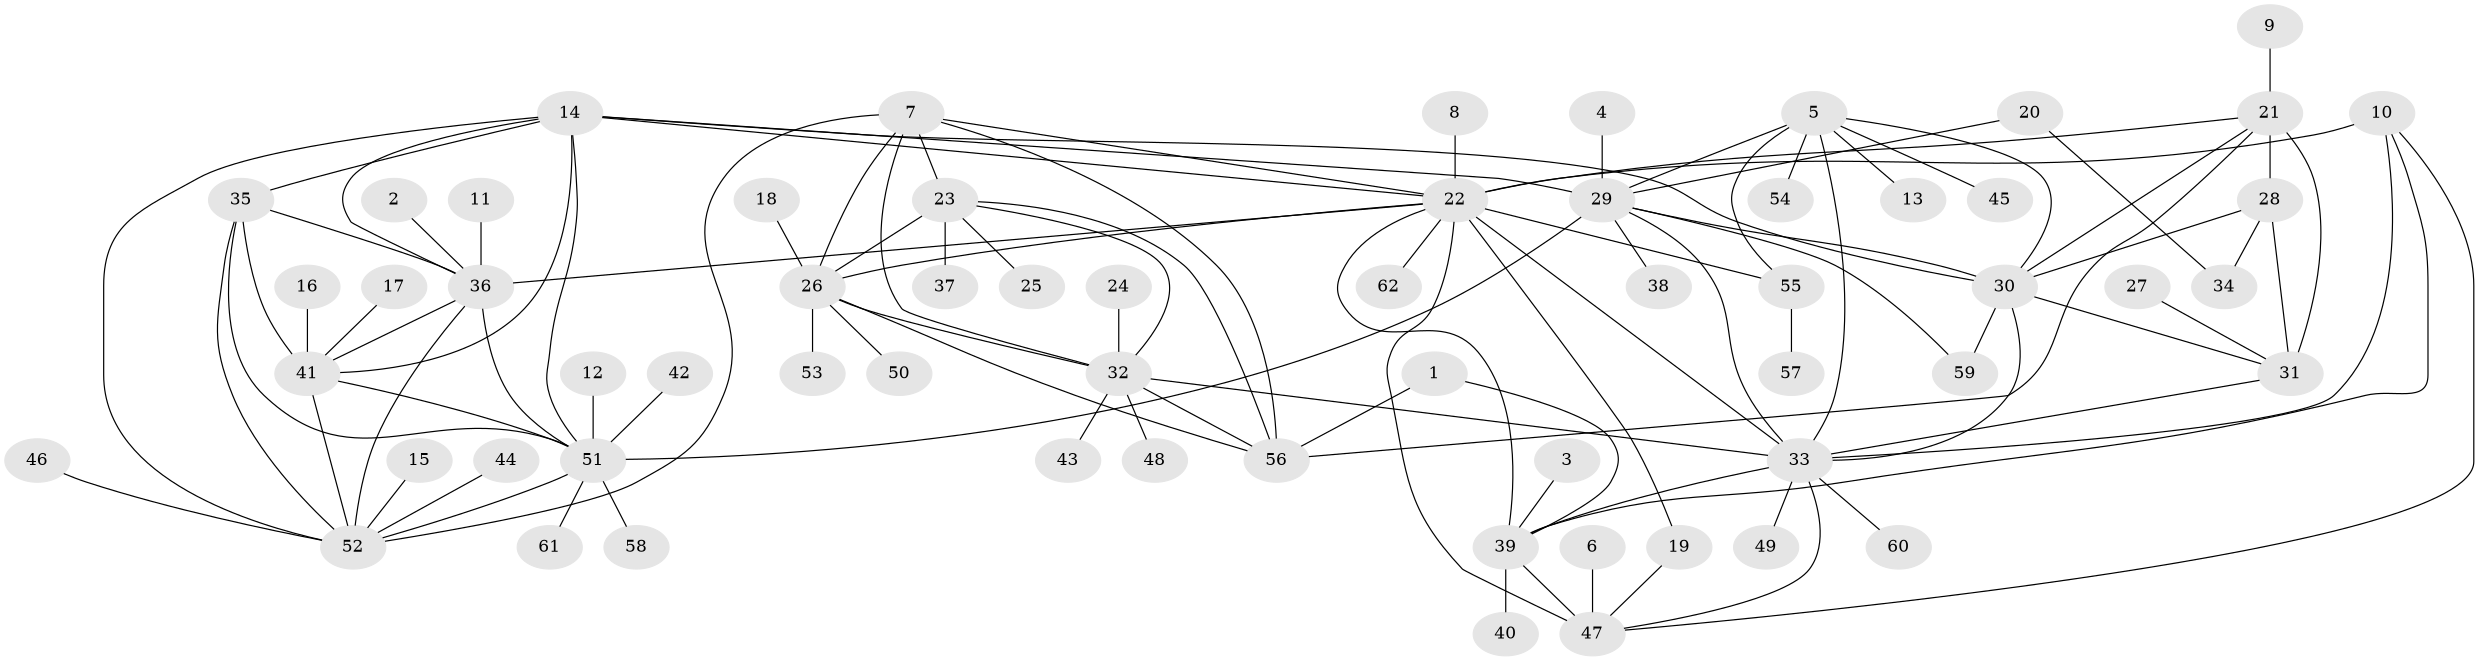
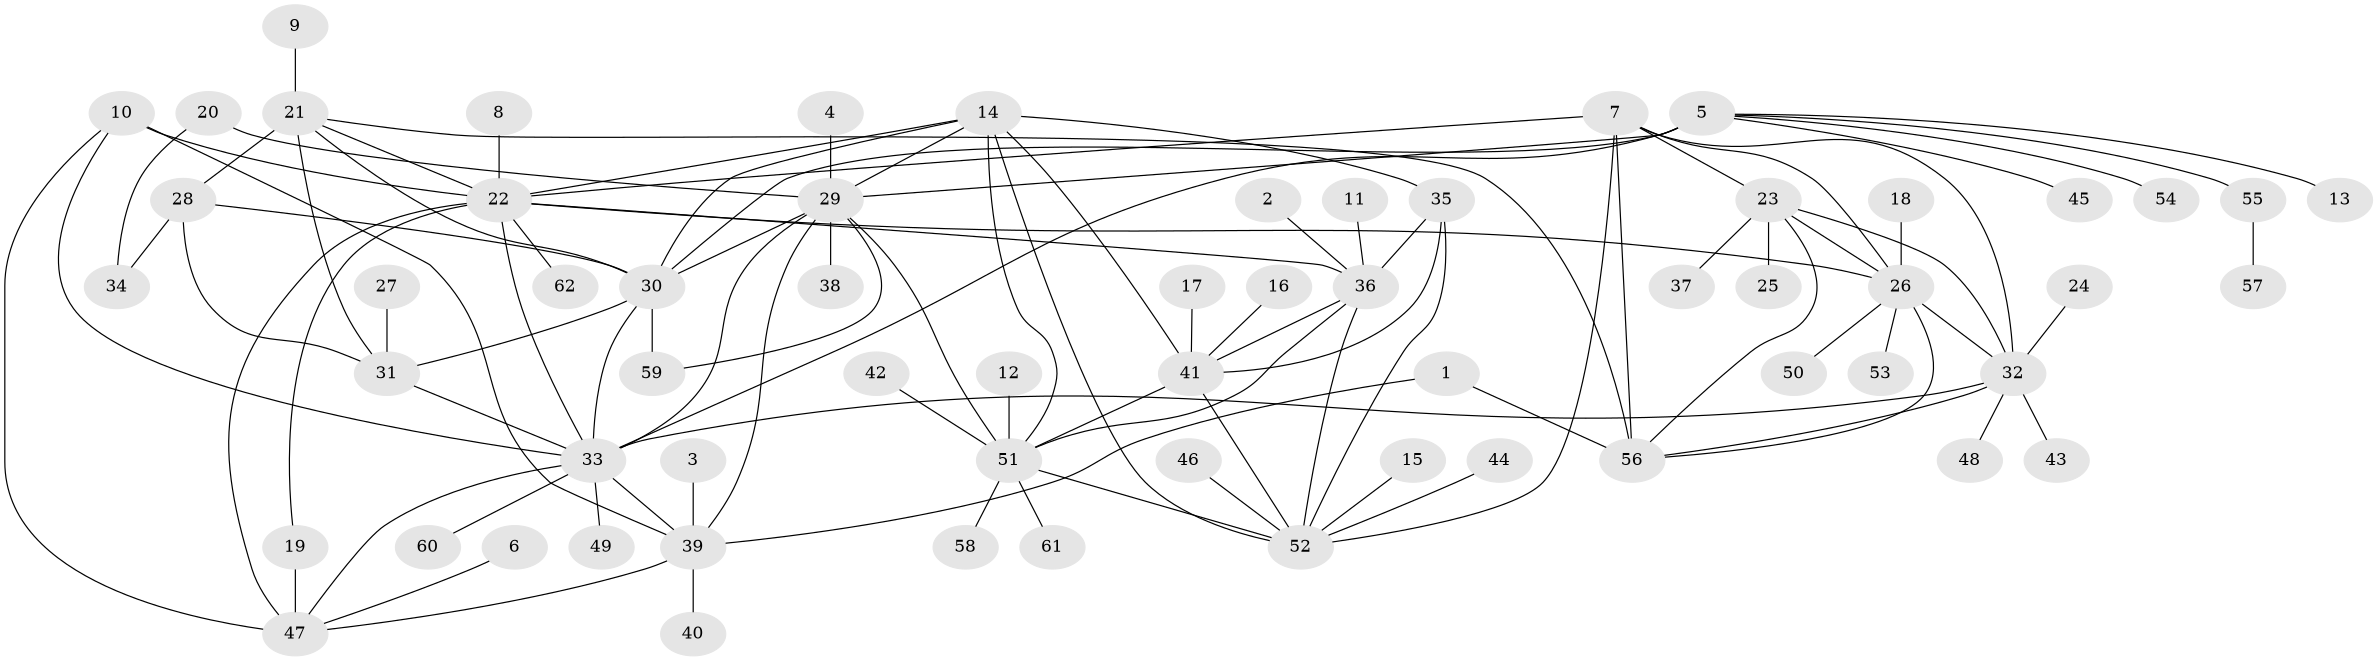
(351, 179) -> none
(1616, 242) -> none
(1428, 331) -> (762, 374)
(310, 426) -> none
